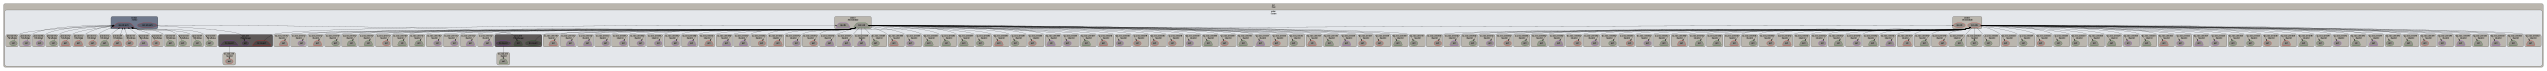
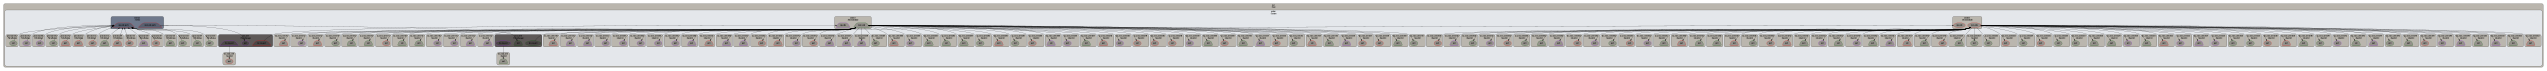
(147, 25) -> (150, 25)
